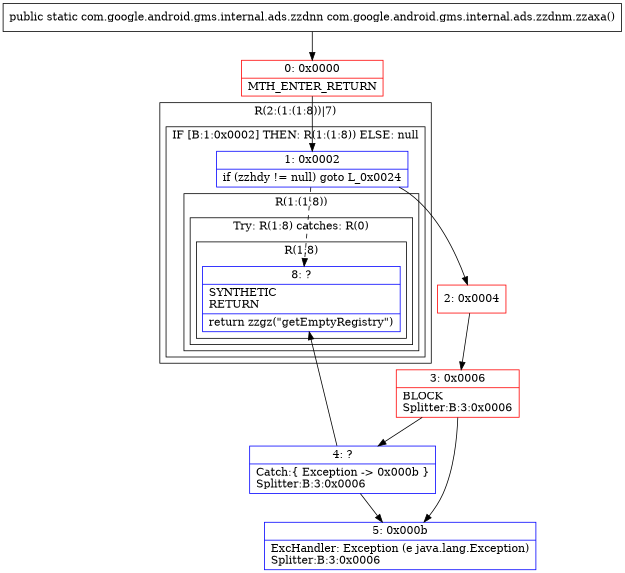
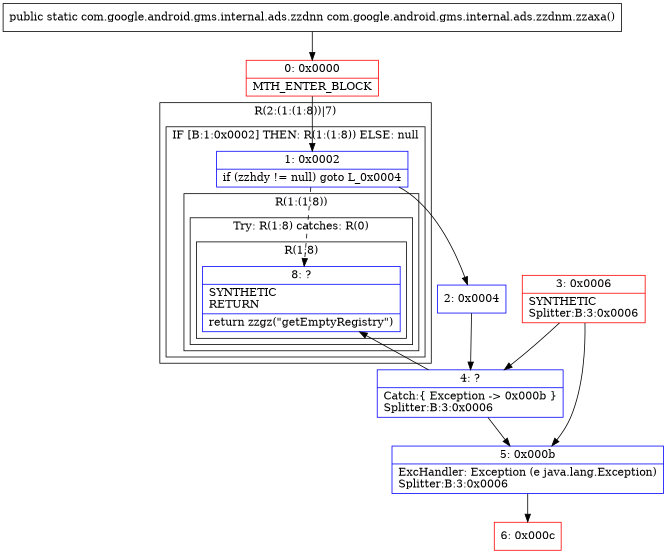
(312, 87) -> (312, 87)
(312, 178) -> (312, 178)
(472, 299) -> (472, 299)
(466, 338) -> (471, 338)
(423, 396) -> (563, 302)
none -> (528, 536)
